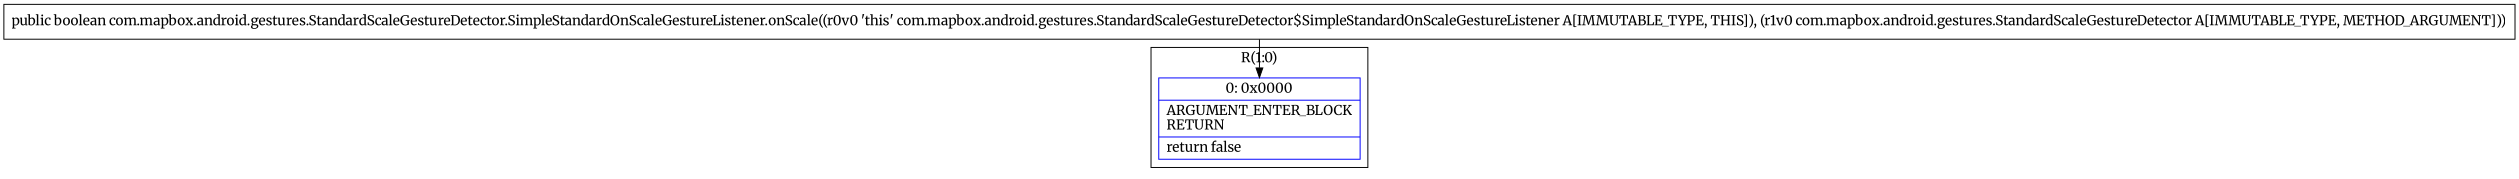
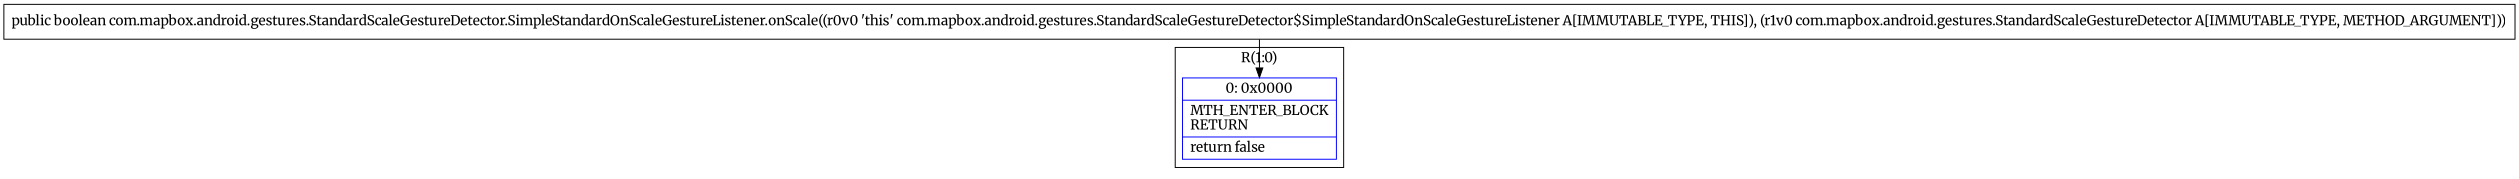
(1259, 111) -> (1259, 111)
